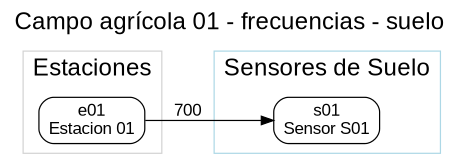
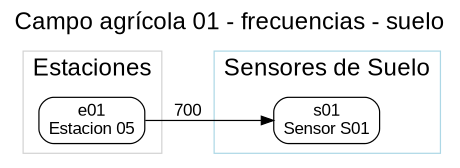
(92, 120) -> (92, 120)
